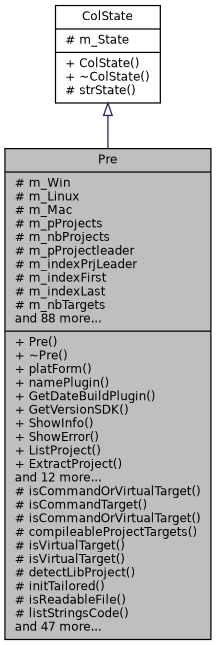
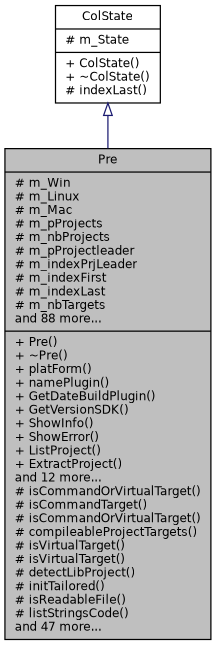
(101, 91) -> (107, 91)
